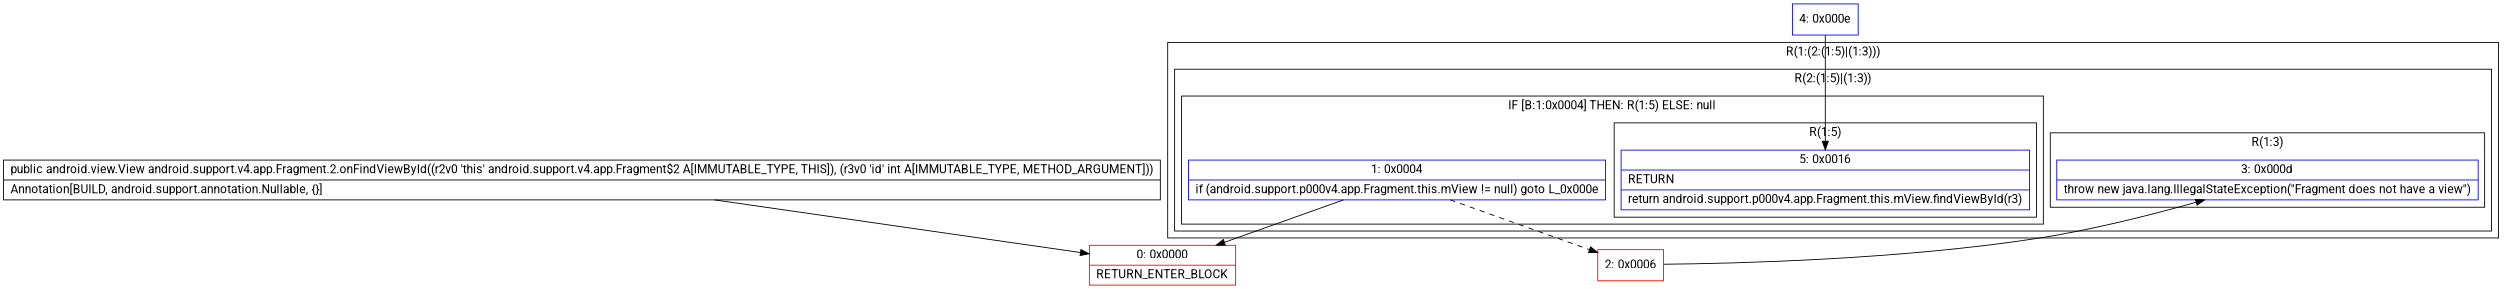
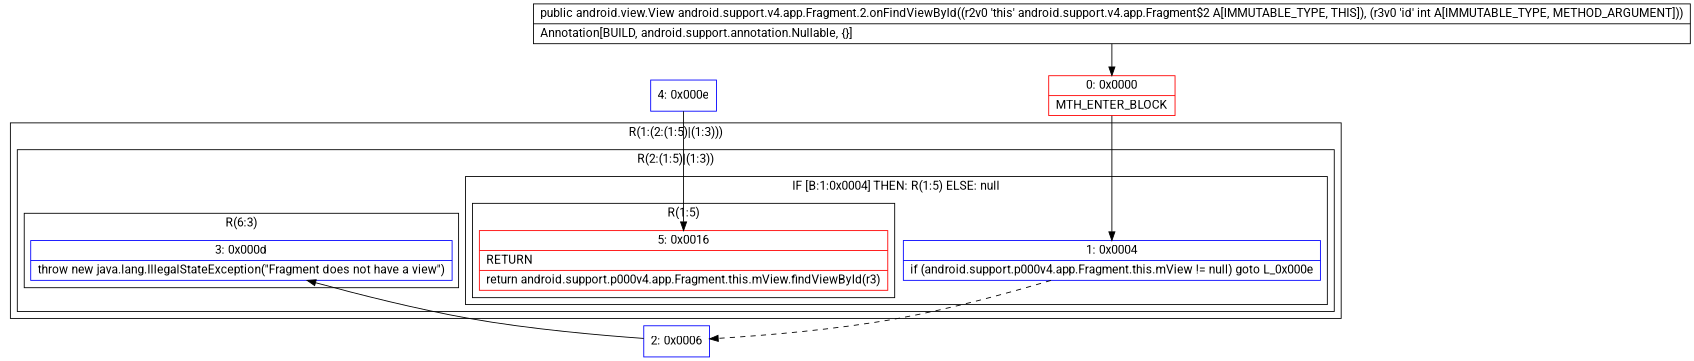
(2267, 143) -> (241, 223)
(1825, 180) -> (684, 260)
(1293, 218) -> (1112, 171)
(1631, 265) -> (677, 341)
(1163, 275) -> (1112, 105)
